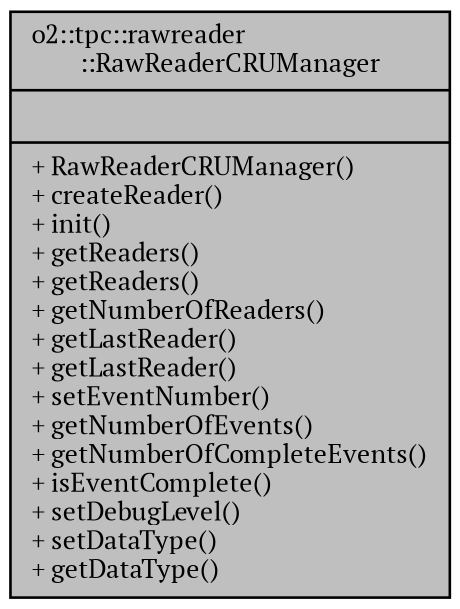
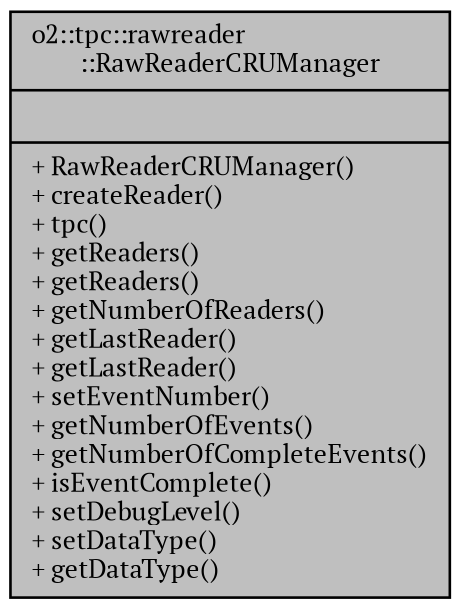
(72, 225) -> (71, 225)
